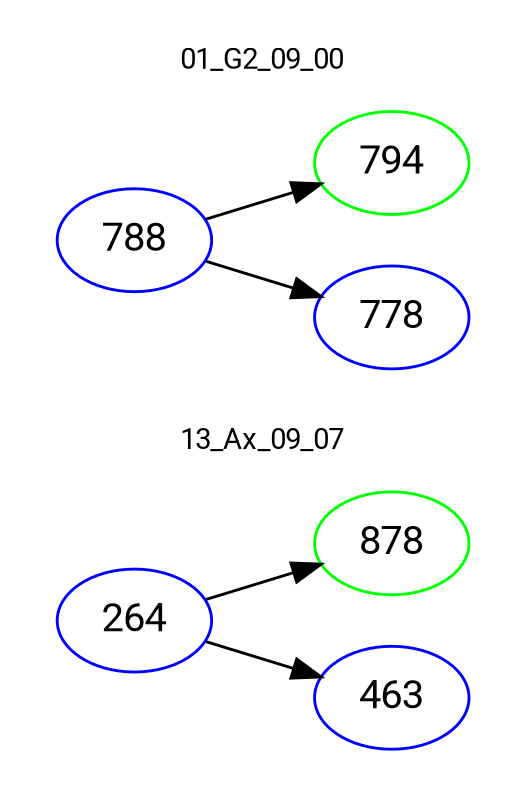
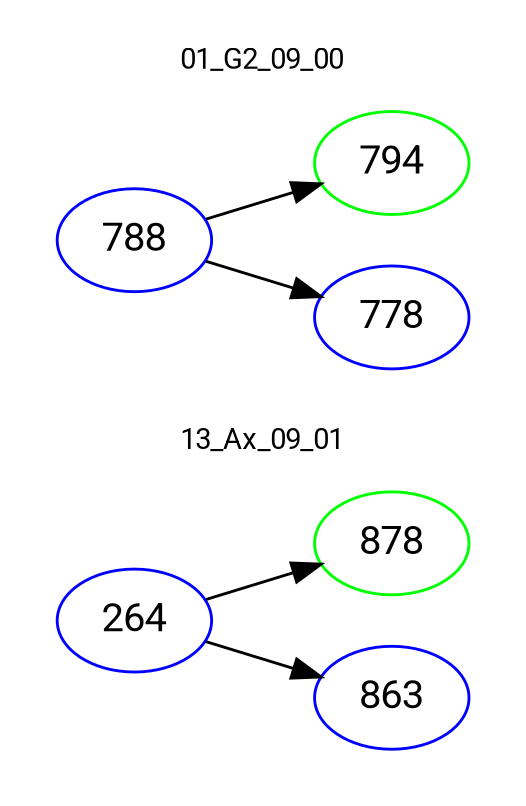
(263, 442) -> (263, 442)
(392, 698) -> (392, 698)
